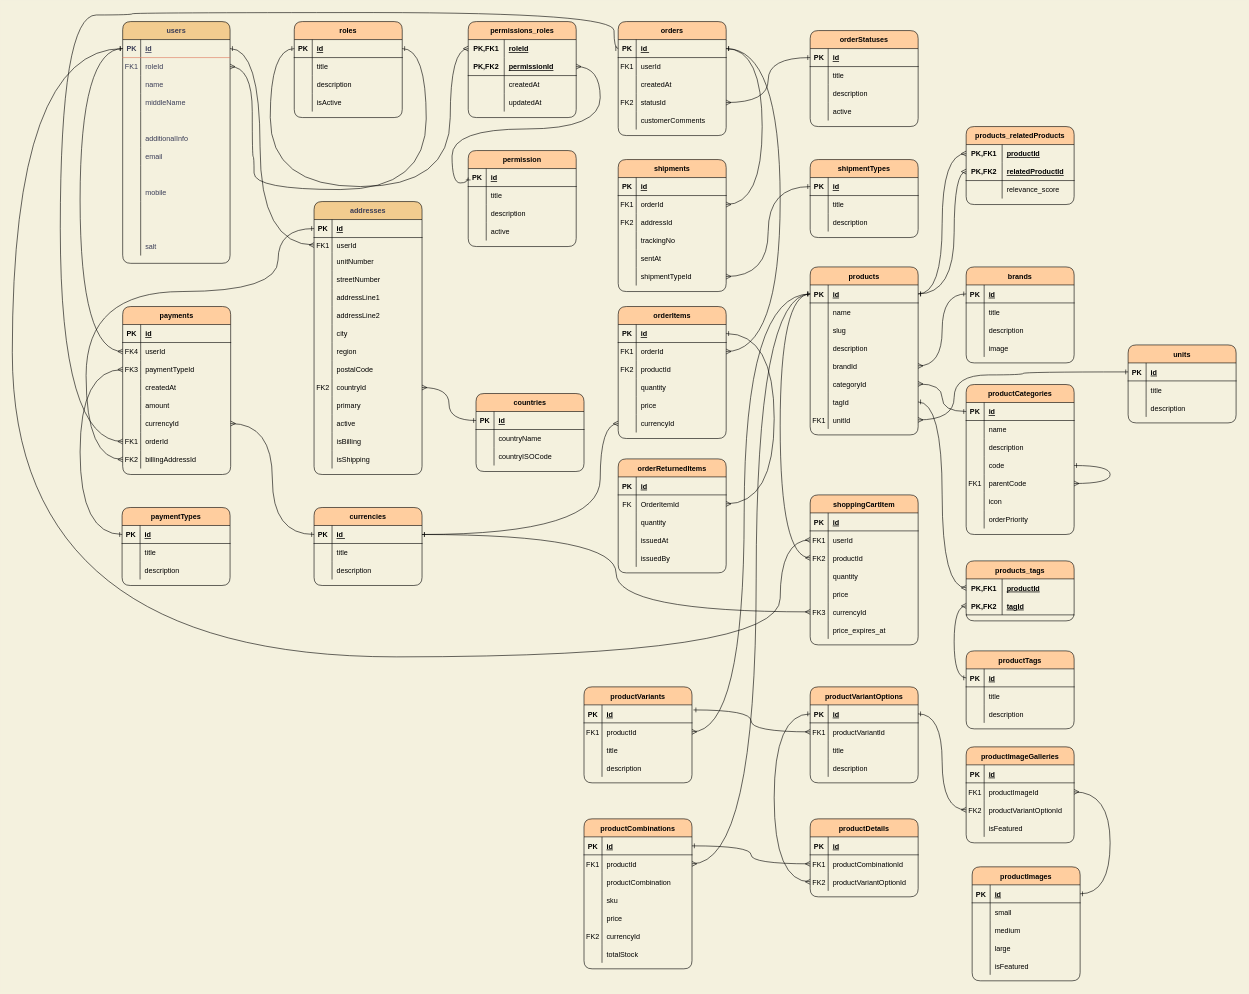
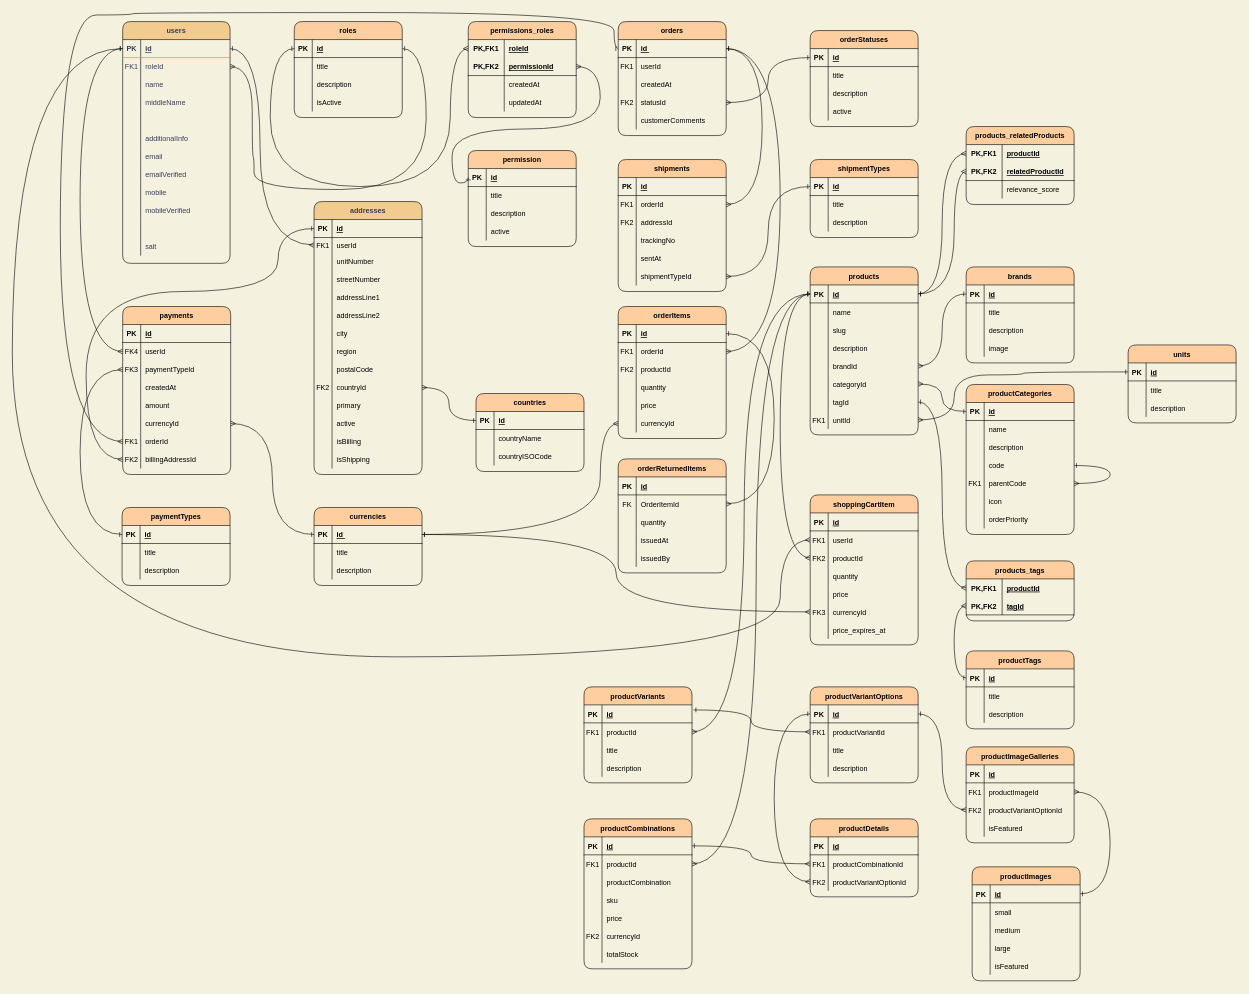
none -> (185, 174)
none -> (185, 210)
